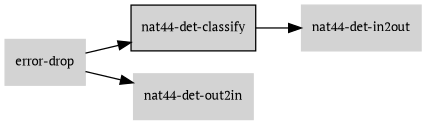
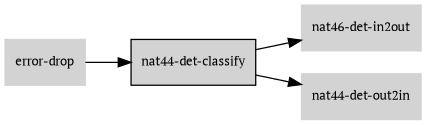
(361, 28) -> (361, 28)
(103, 76) -> (272, 78)
